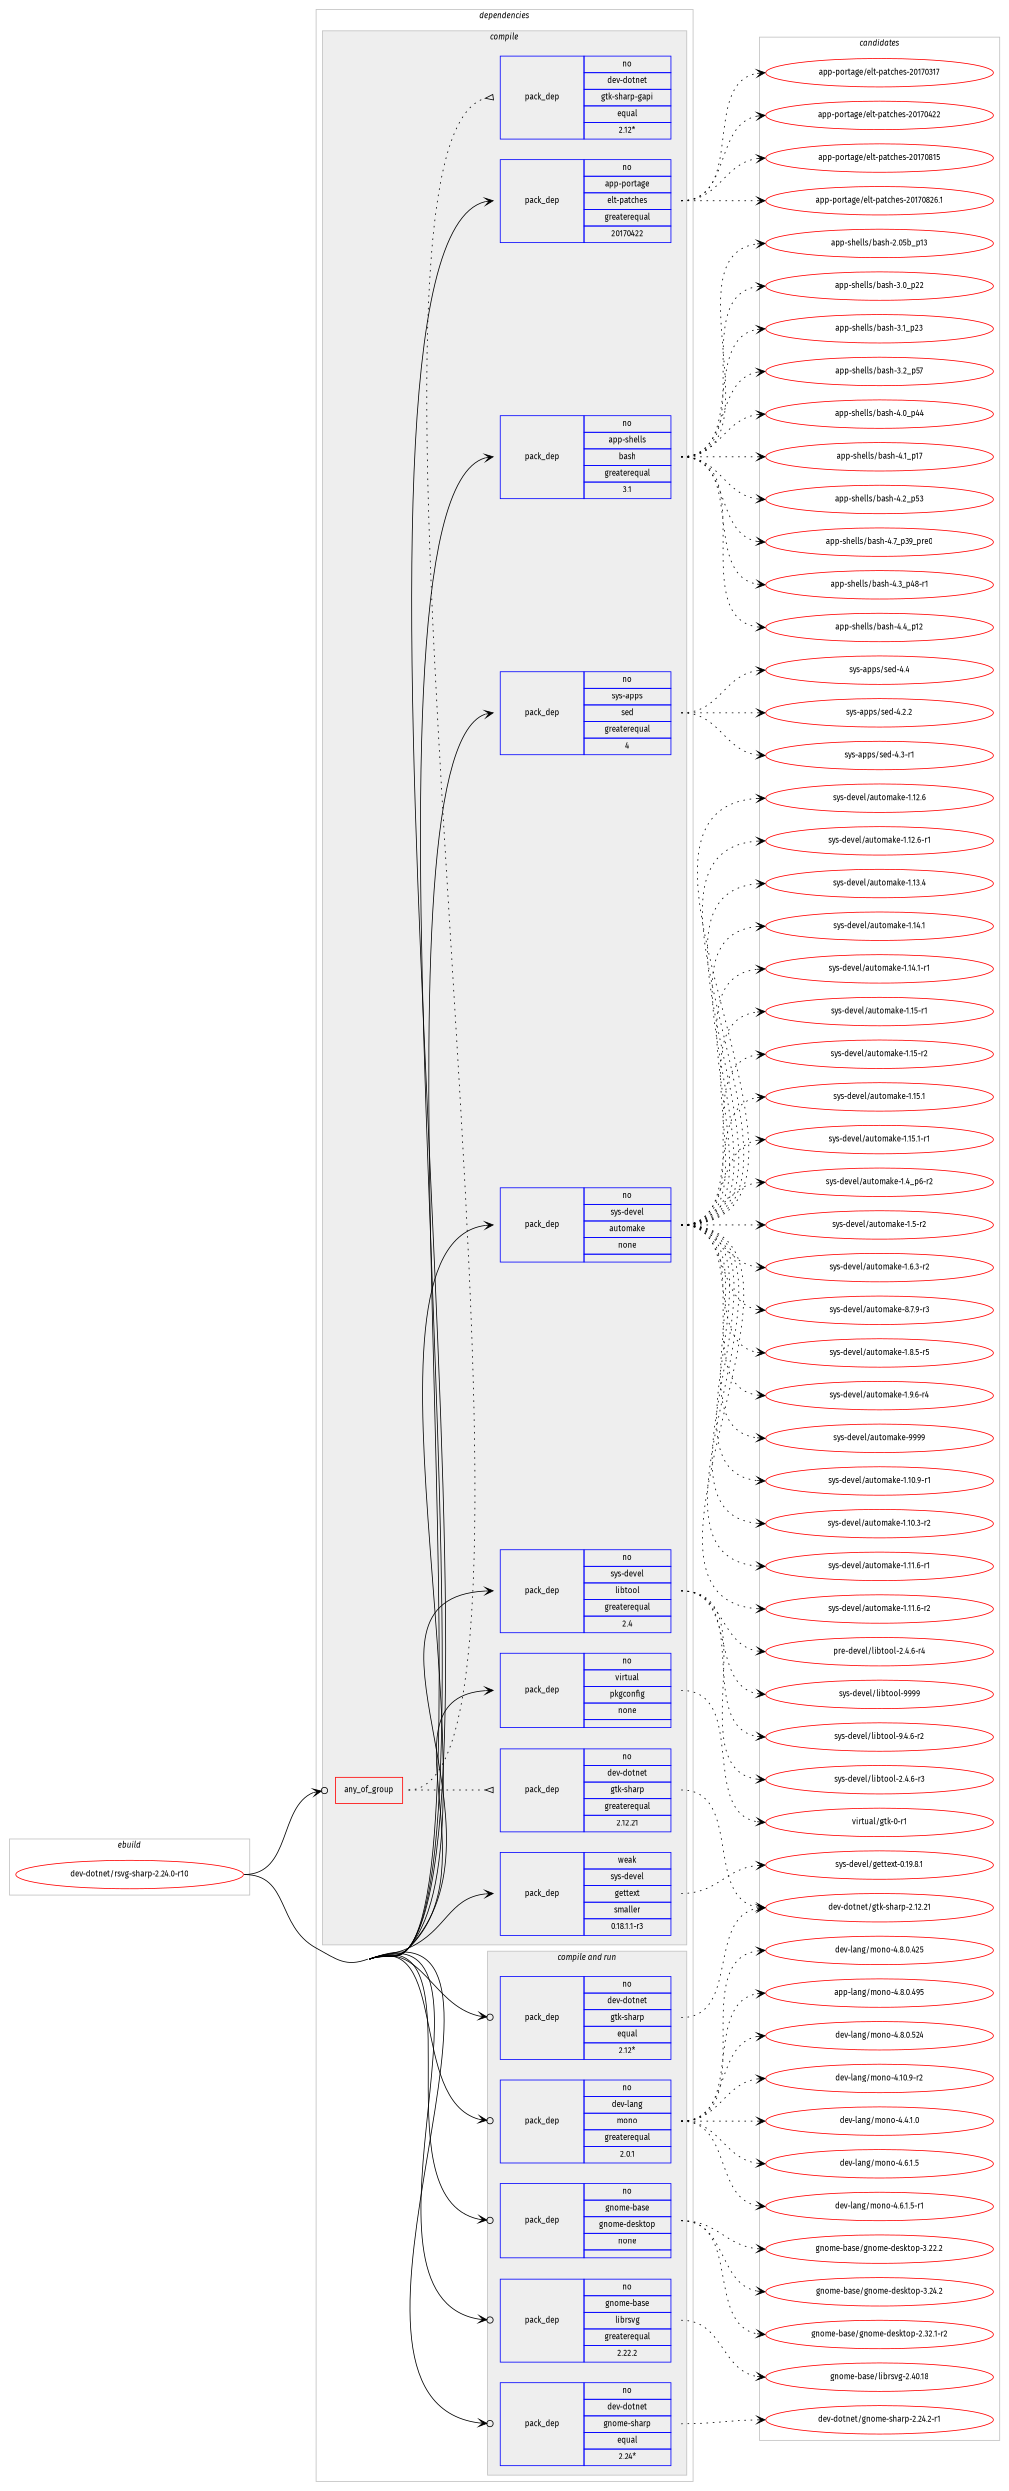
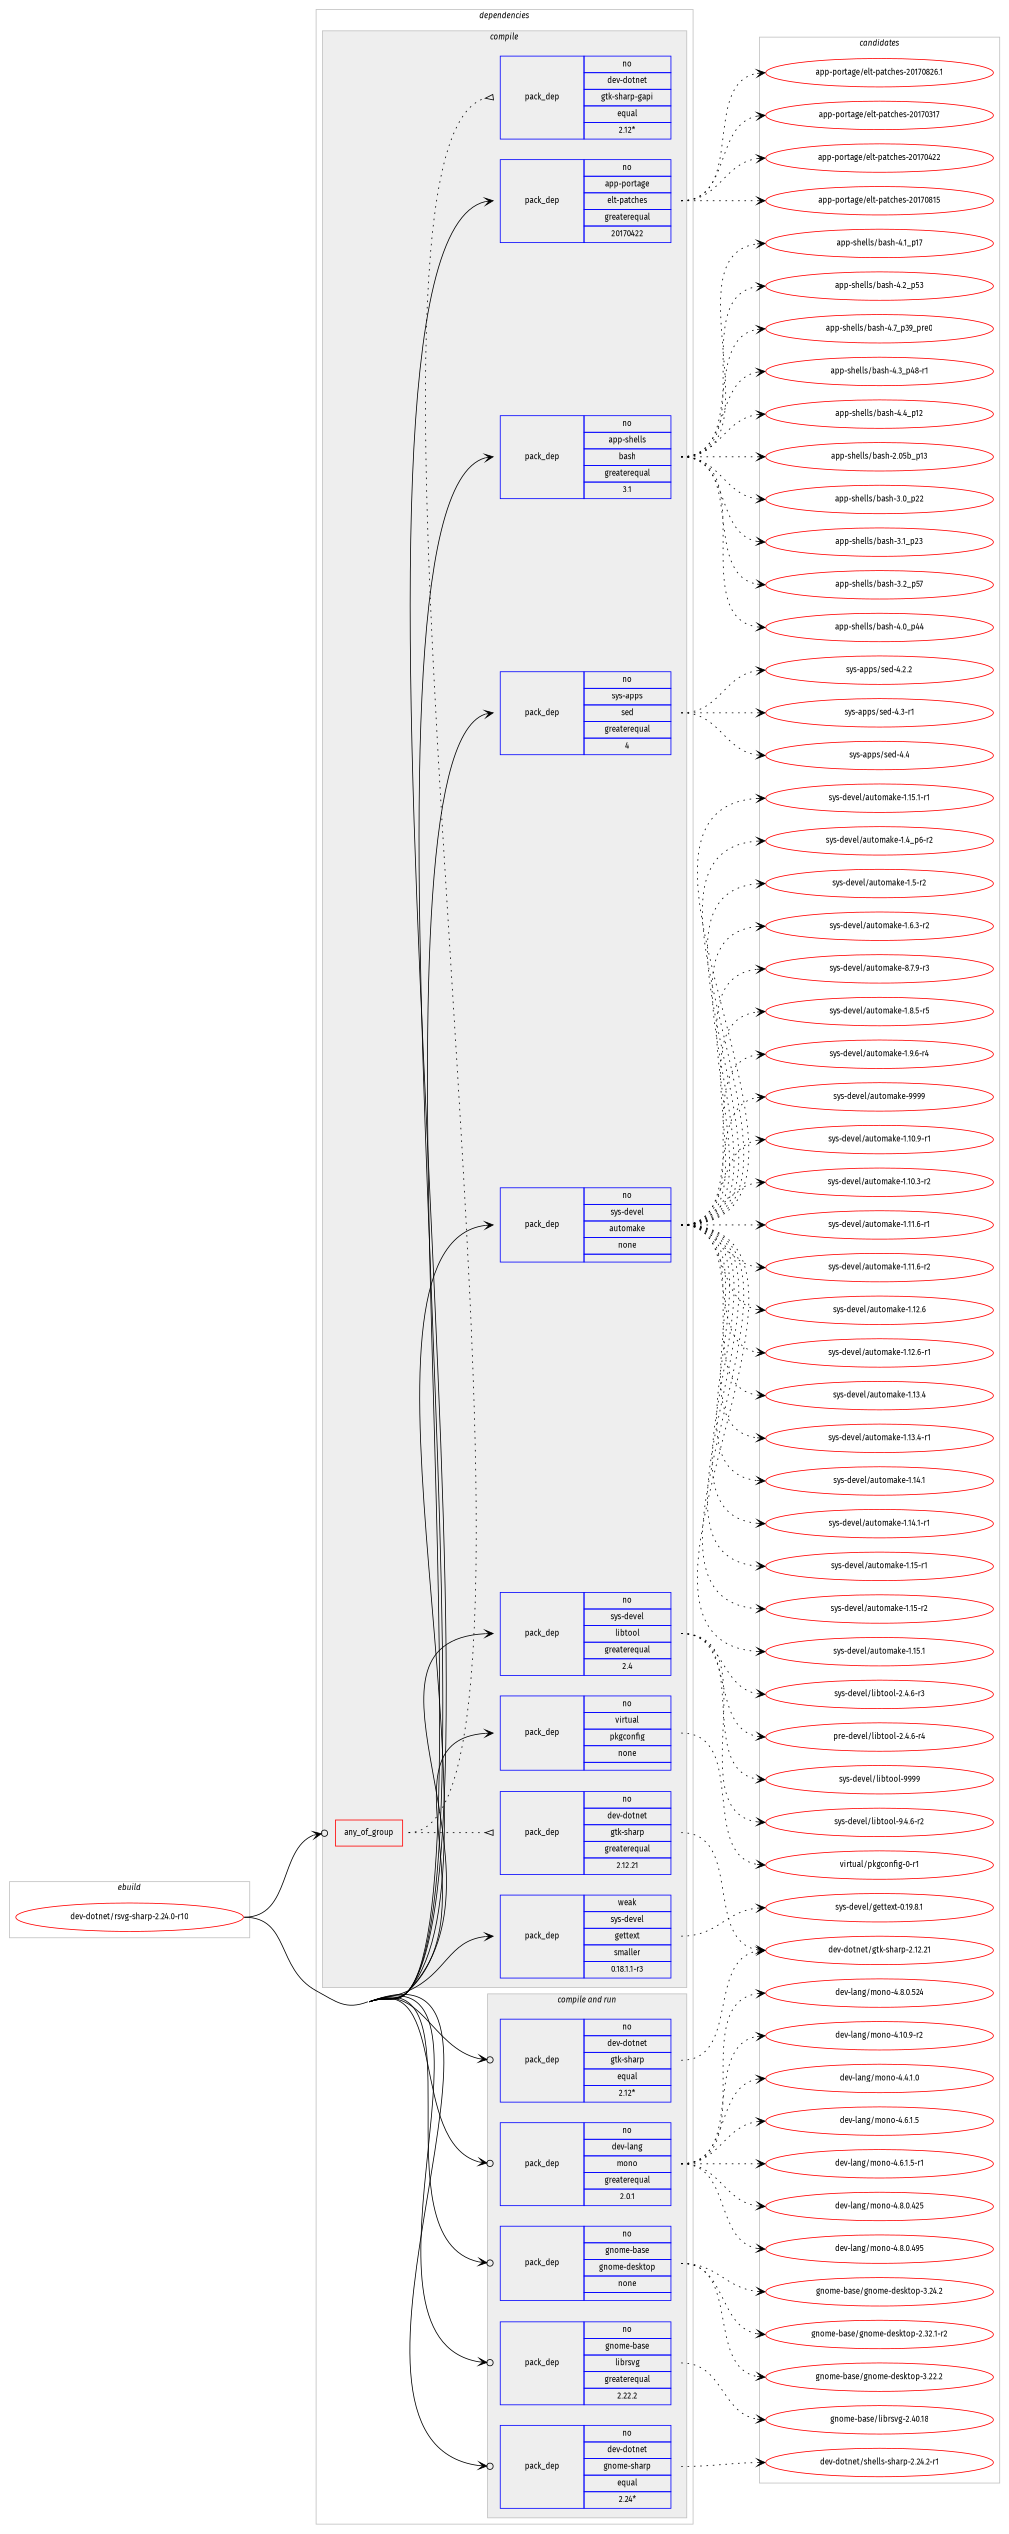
none -> (880, 1438)
(880, 1822) -> (880, 1865)
(880, 1993) -> (880, 2249)
(880, 2420) -> (880, 2463)
